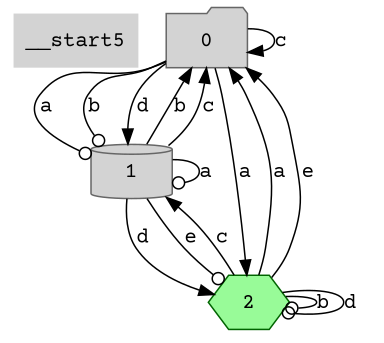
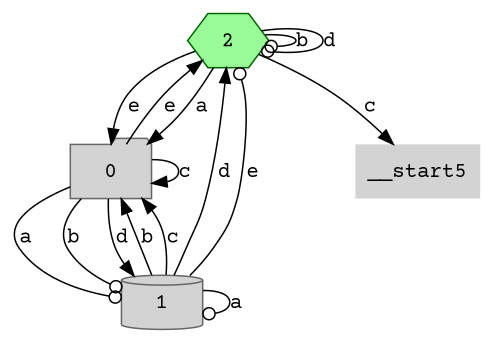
(245, 171) -> (170, 106)
(209, 239) -> (325, 88)
